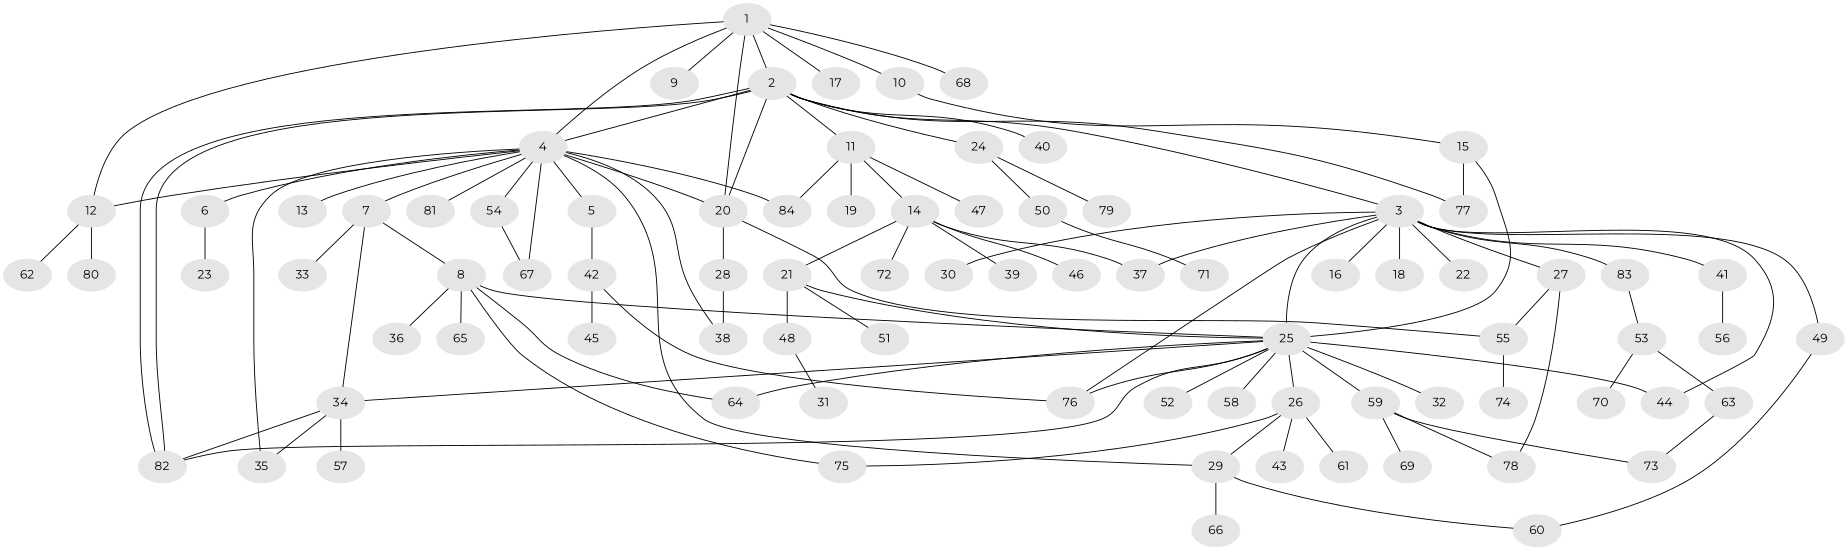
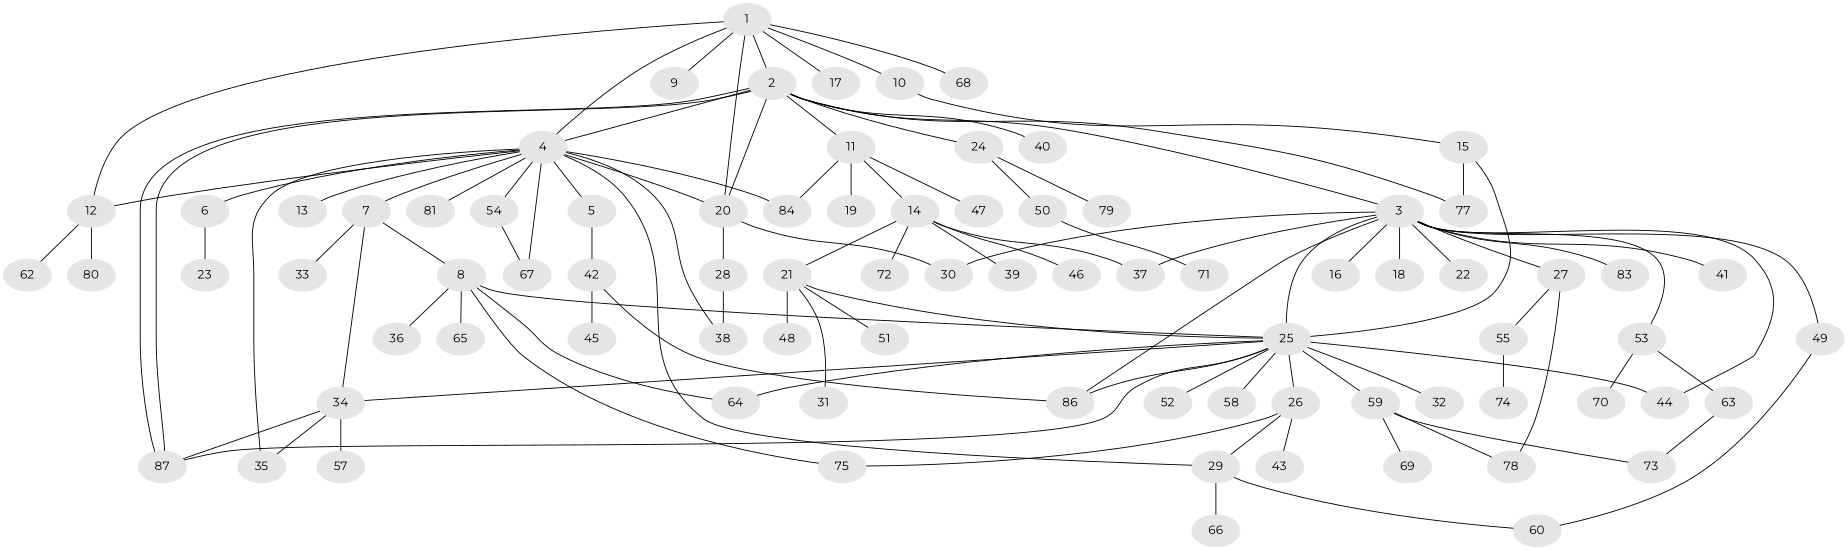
(1633, 307) -> (1613, 240)
(1099, 320) -> (836, 243)
(1723, 339) -> none
(802, 366) -> (822, 335)
(1070, 403) -> (1070, 403)
(162, 467) -> (162, 467)
(1344, 467) -> none
